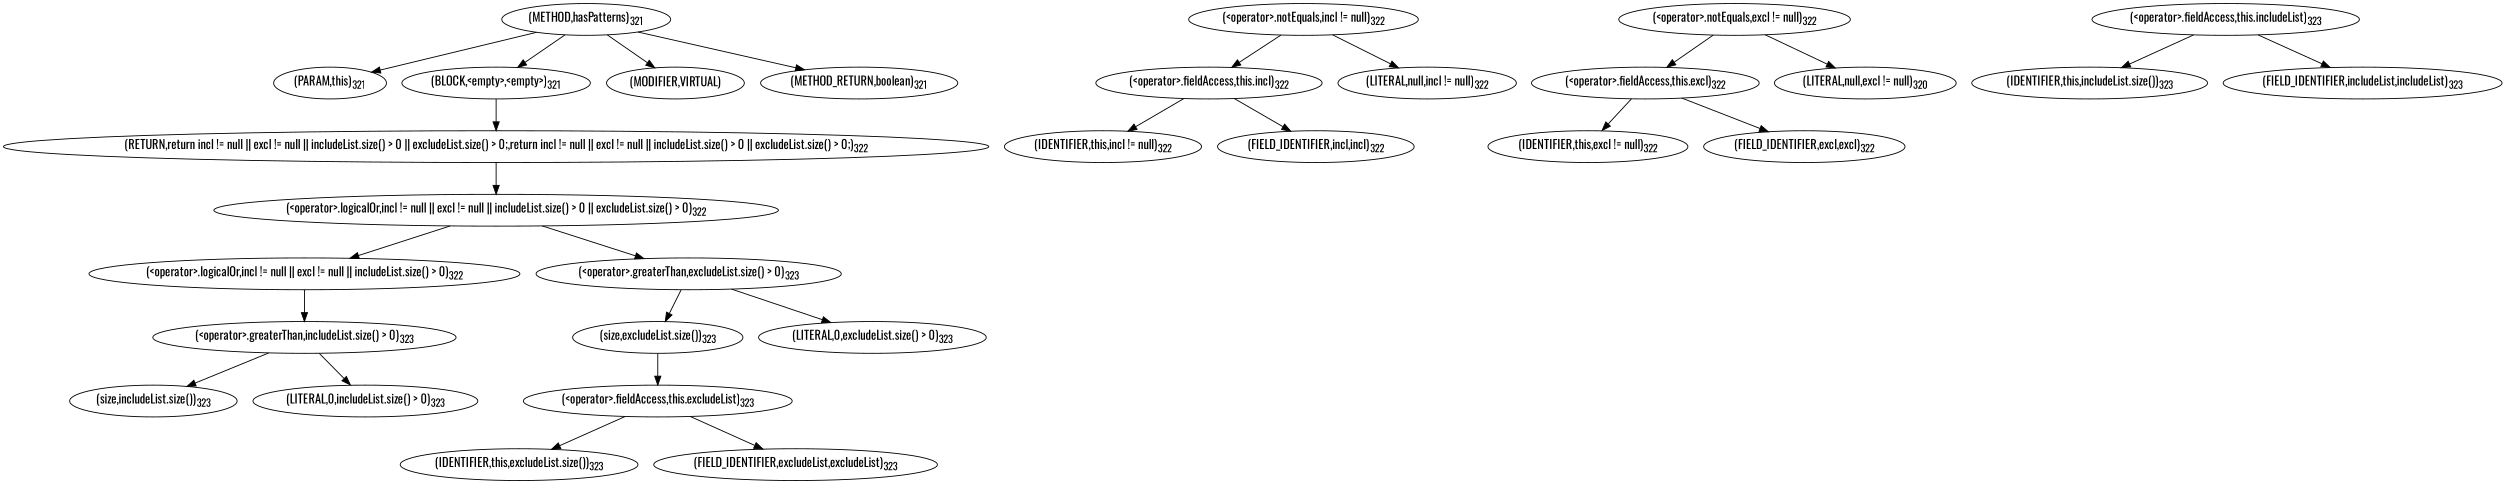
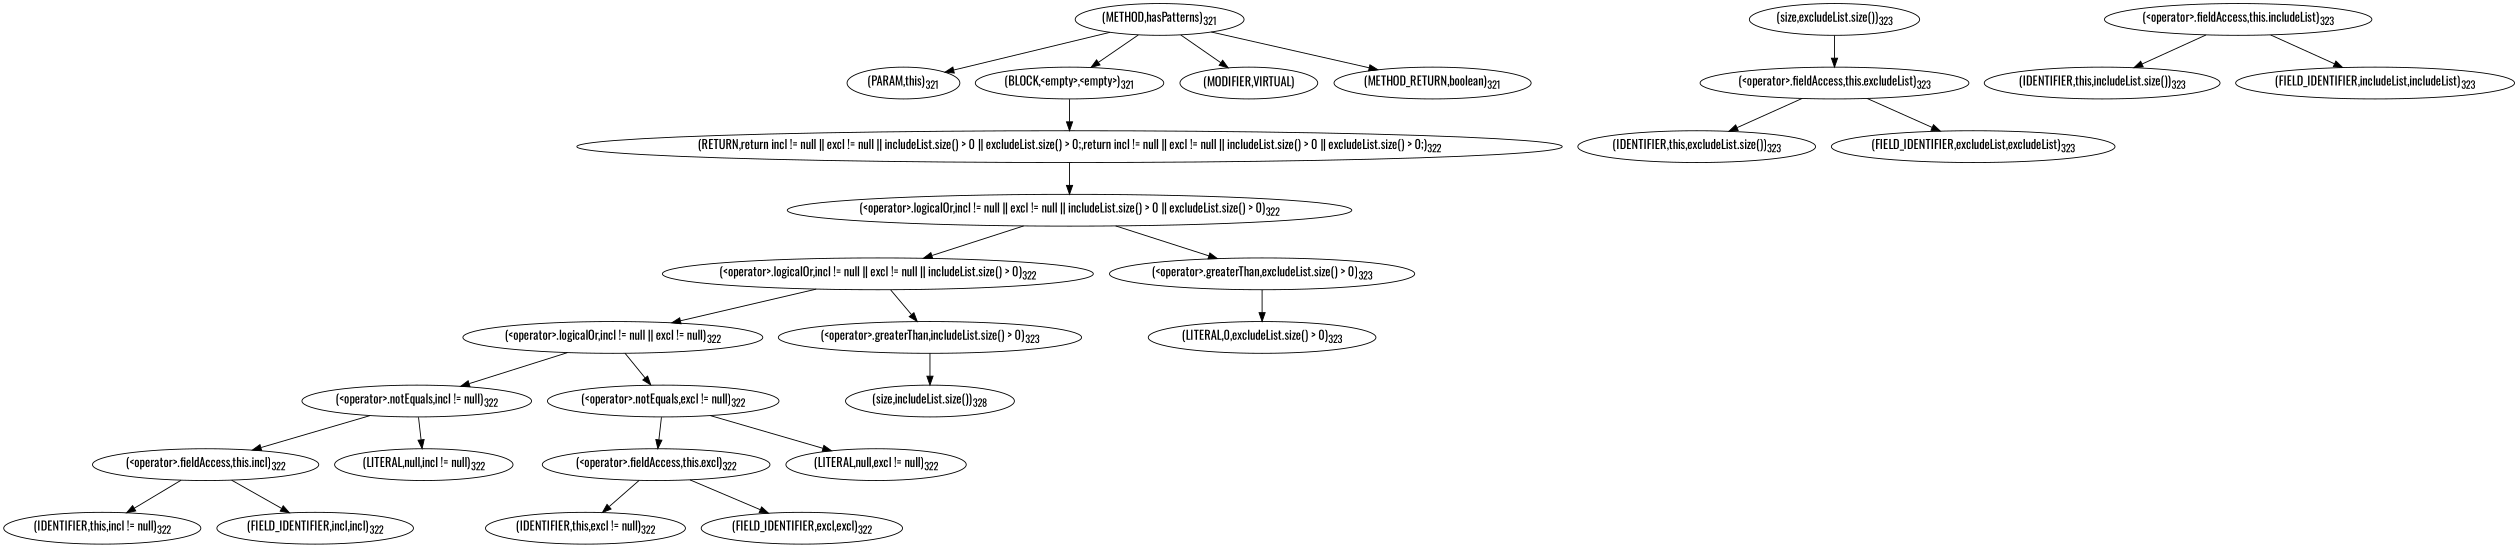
(1920, 82) -> (931, 463)
(675, 302) -> none
none -> (613, 337)
(204, 400) -> (980, 400)
(365, 401) -> none
